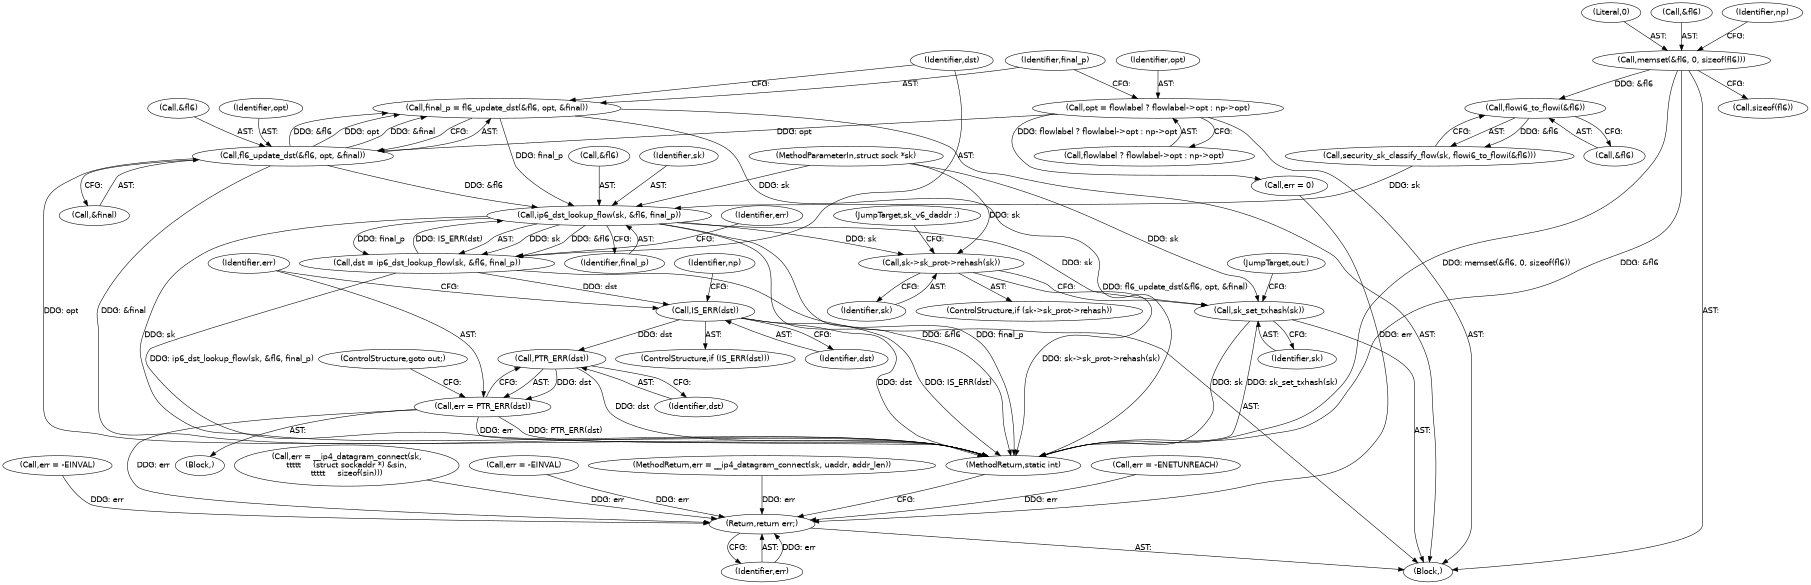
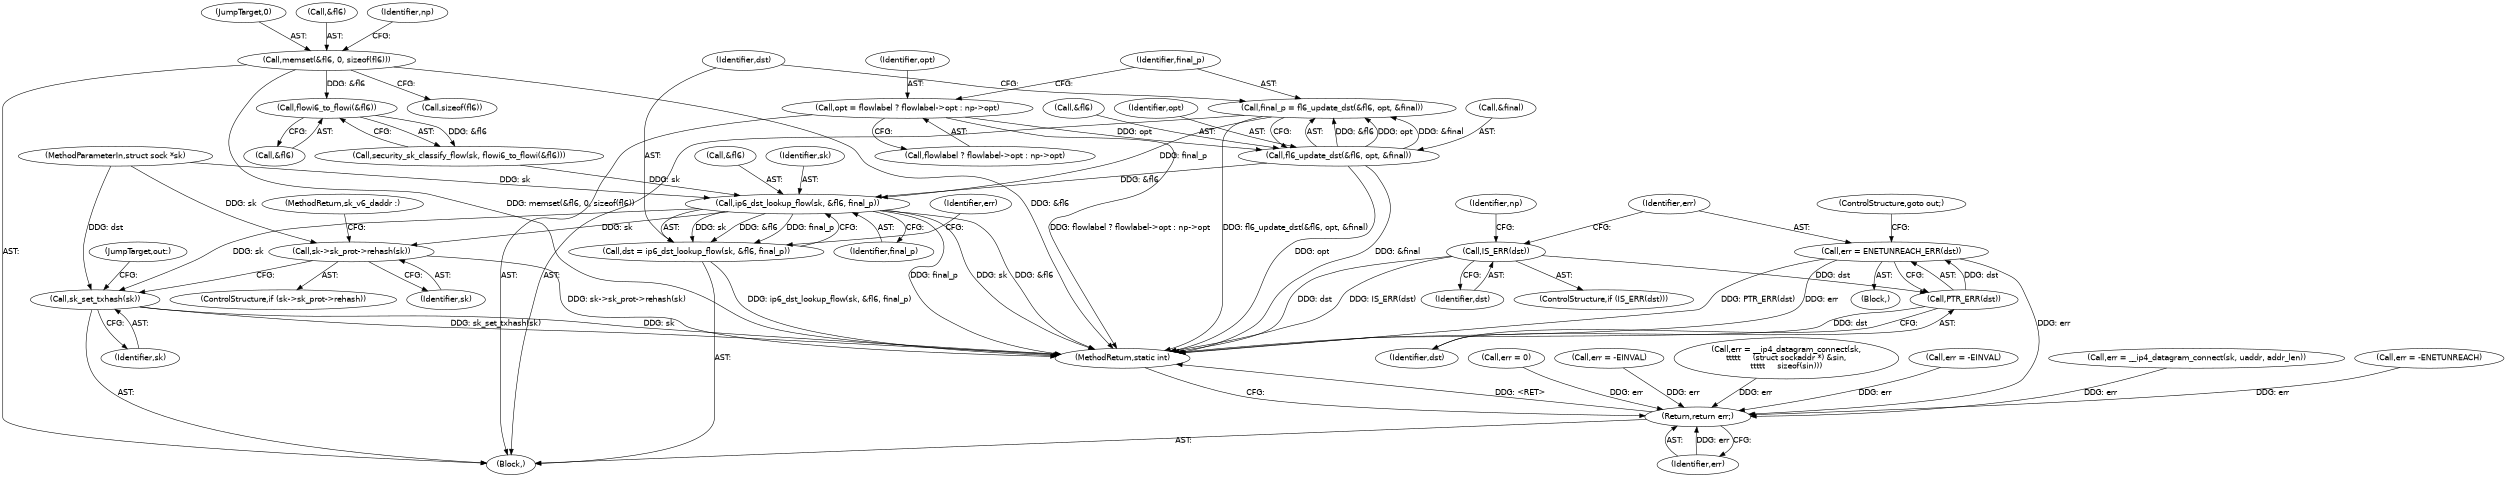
(1611, 13) -> (244, 13)
(128, 165) -> none
(1099, 174) -> (1163, 176)
(907, 216) -> (343, 204)
(449, 240) -> (850, 228)
(1163, 240) -> (106, 228)
(571, 288) -> none
none -> (1417, 388)
(483, 407) -> (1891, 252)
(762, 466) -> (2197, 358)
